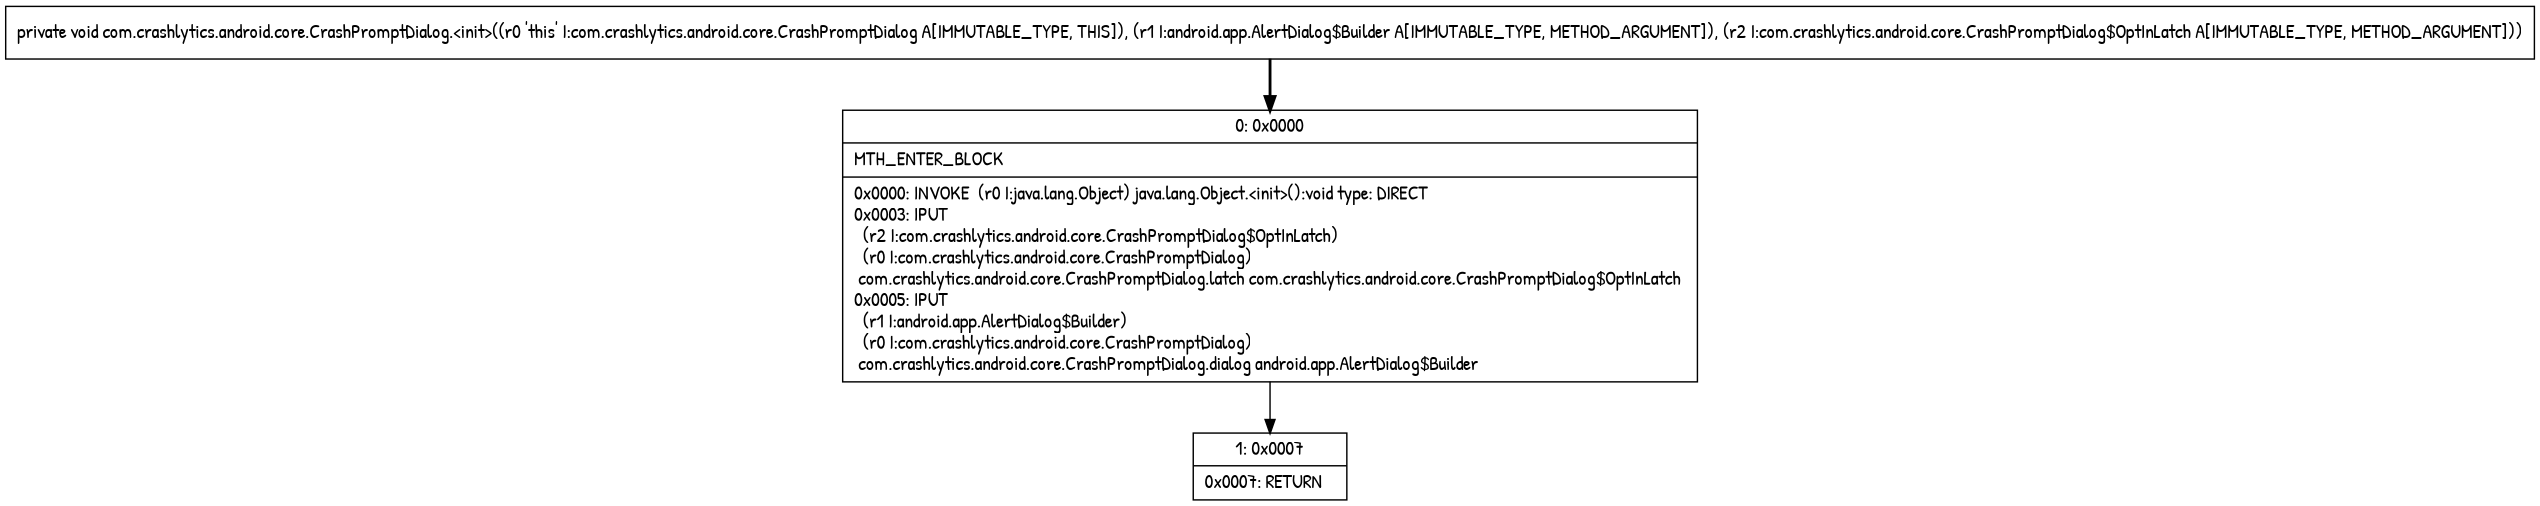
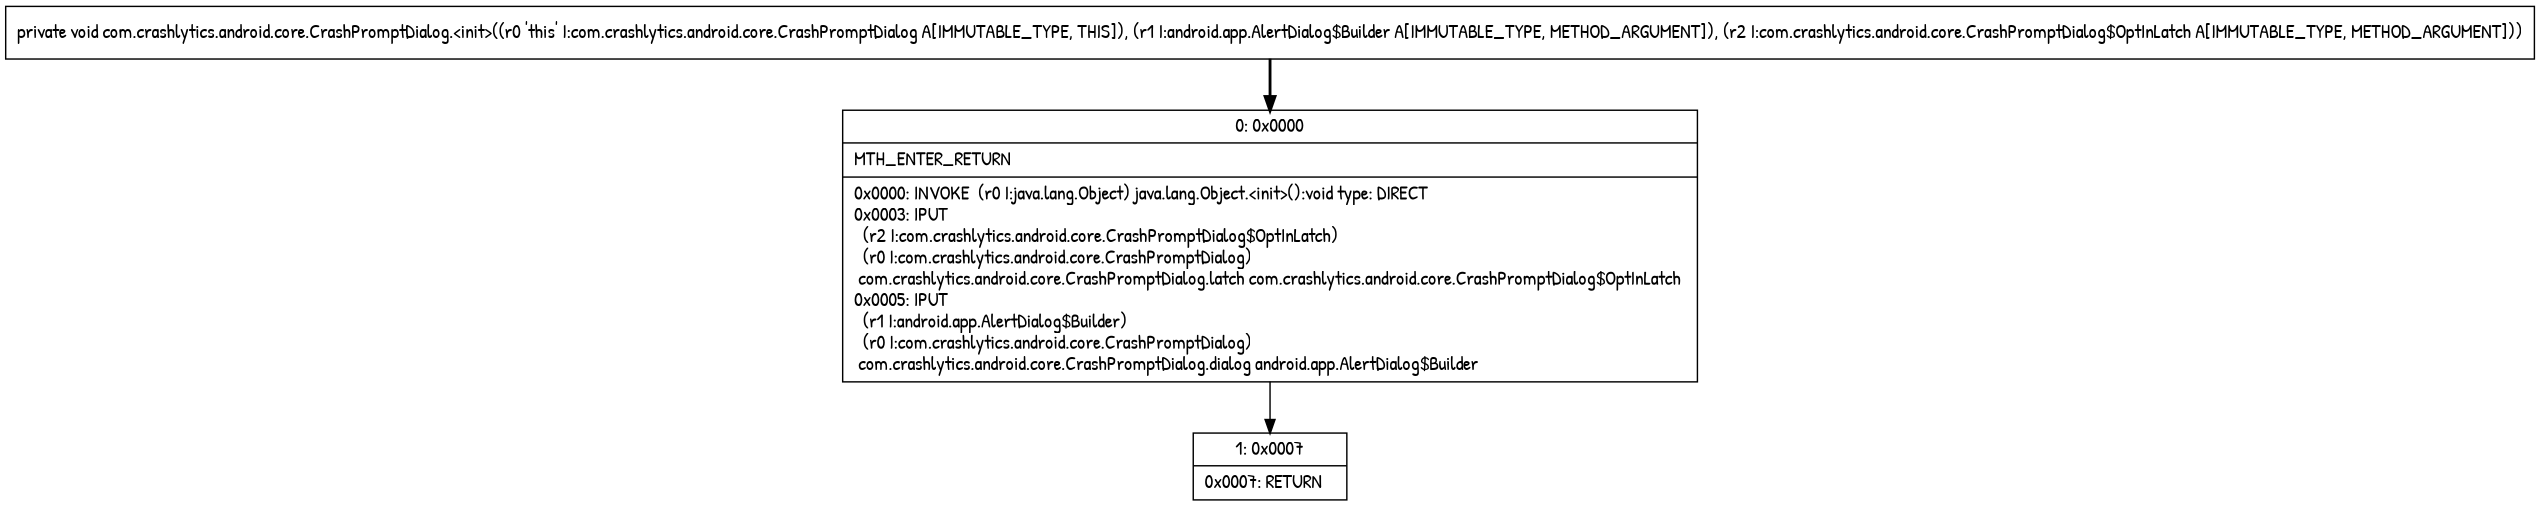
(929, 159) -> (933, 159)
